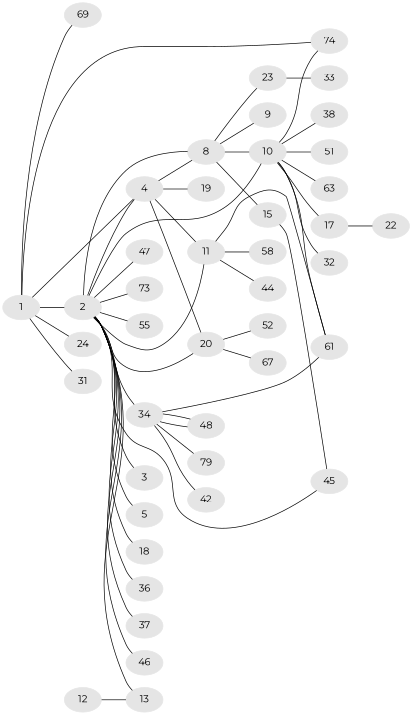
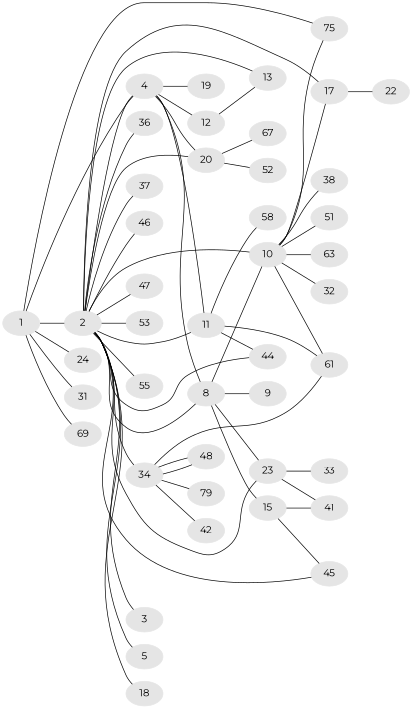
(329, 41) -> (329, 29)
none -> (112, 74)
none -> (175, 105)
(144, 289) -> (144, 323)
none -> (155, 408)
none -> (329, 508)
none -> (135, 509)
